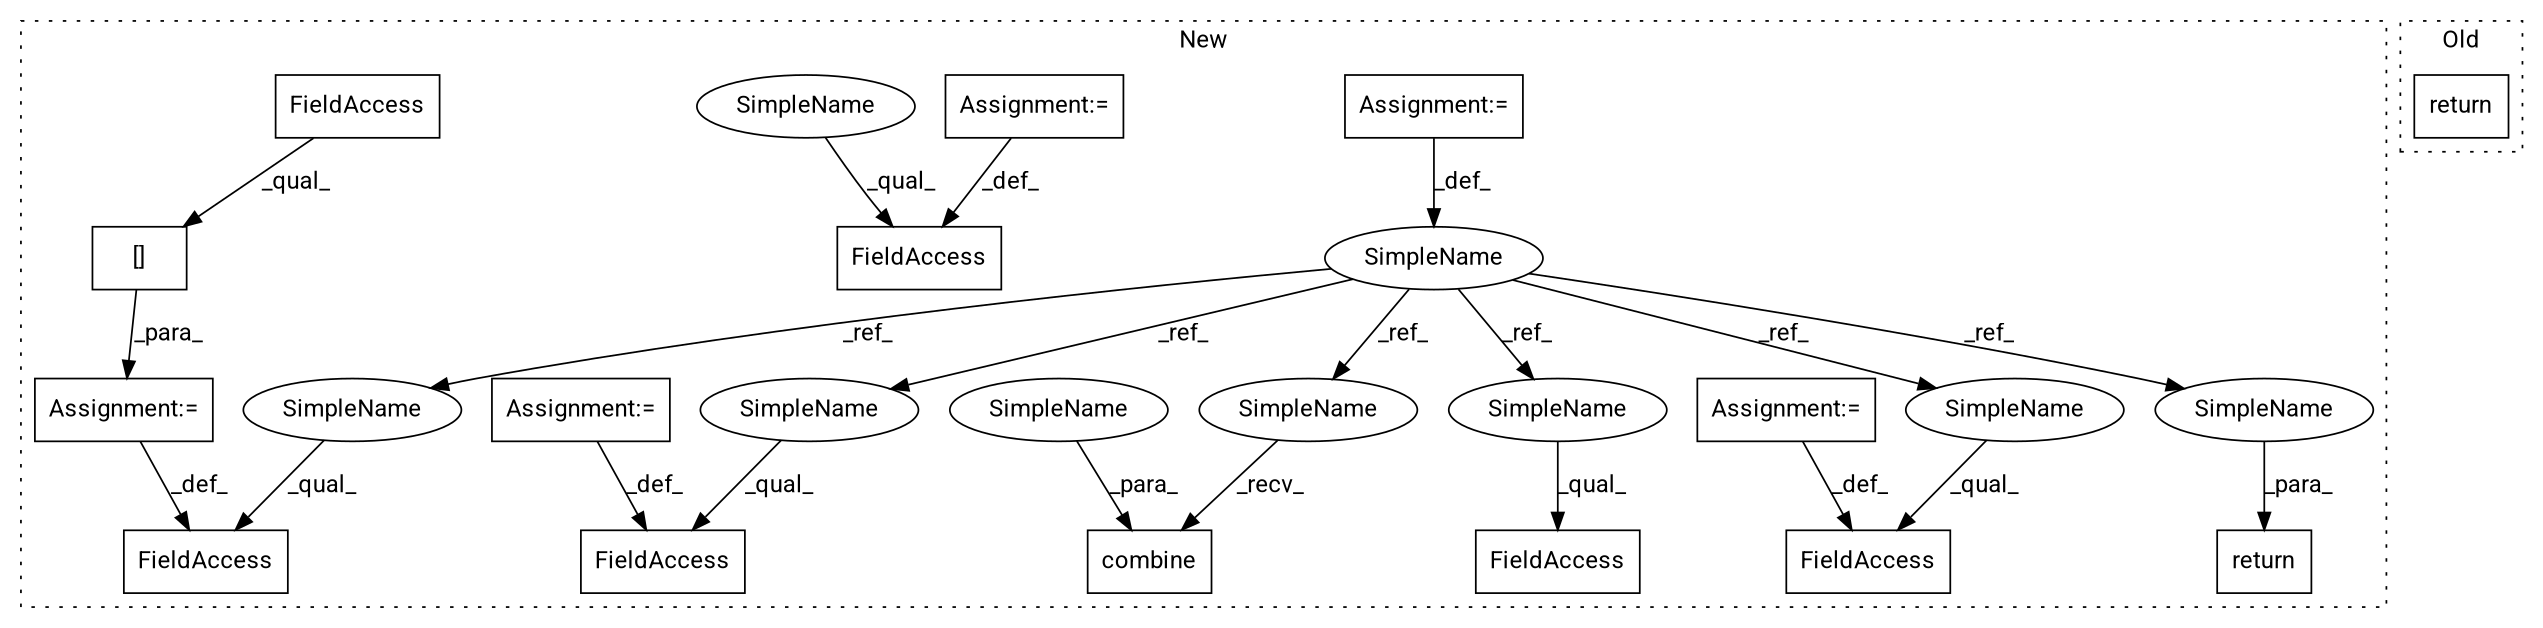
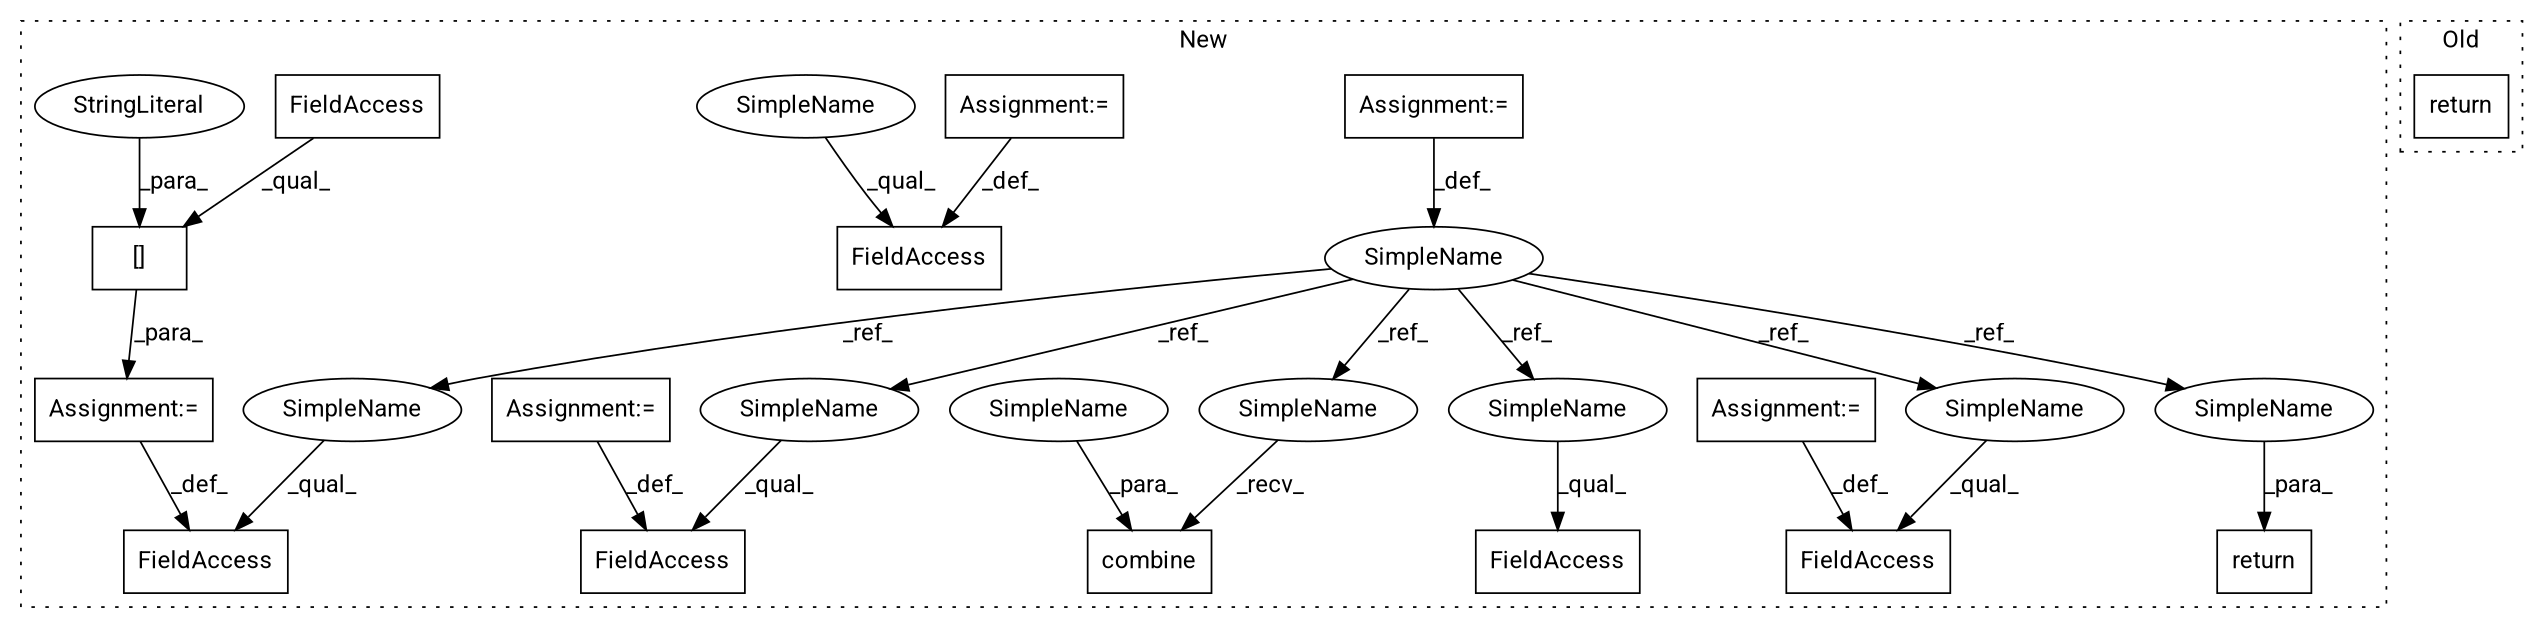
none -> (140, 106)
